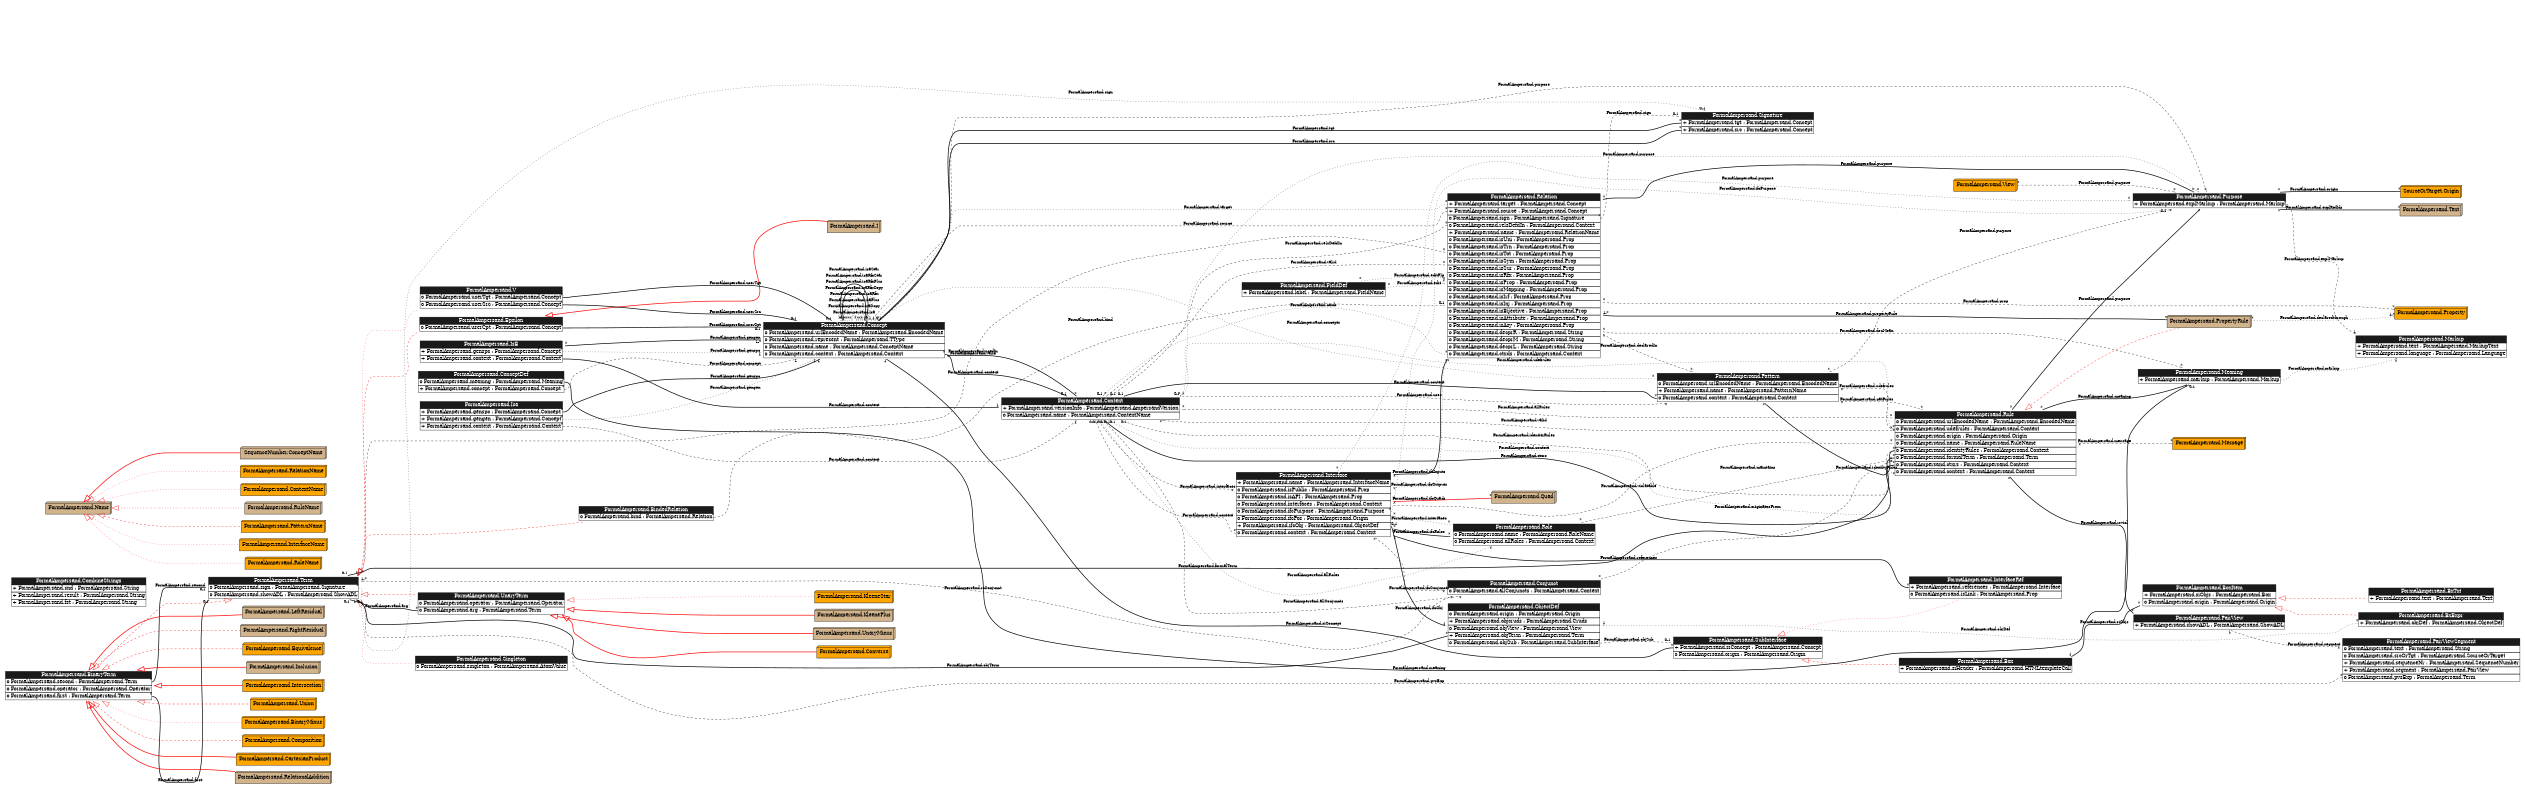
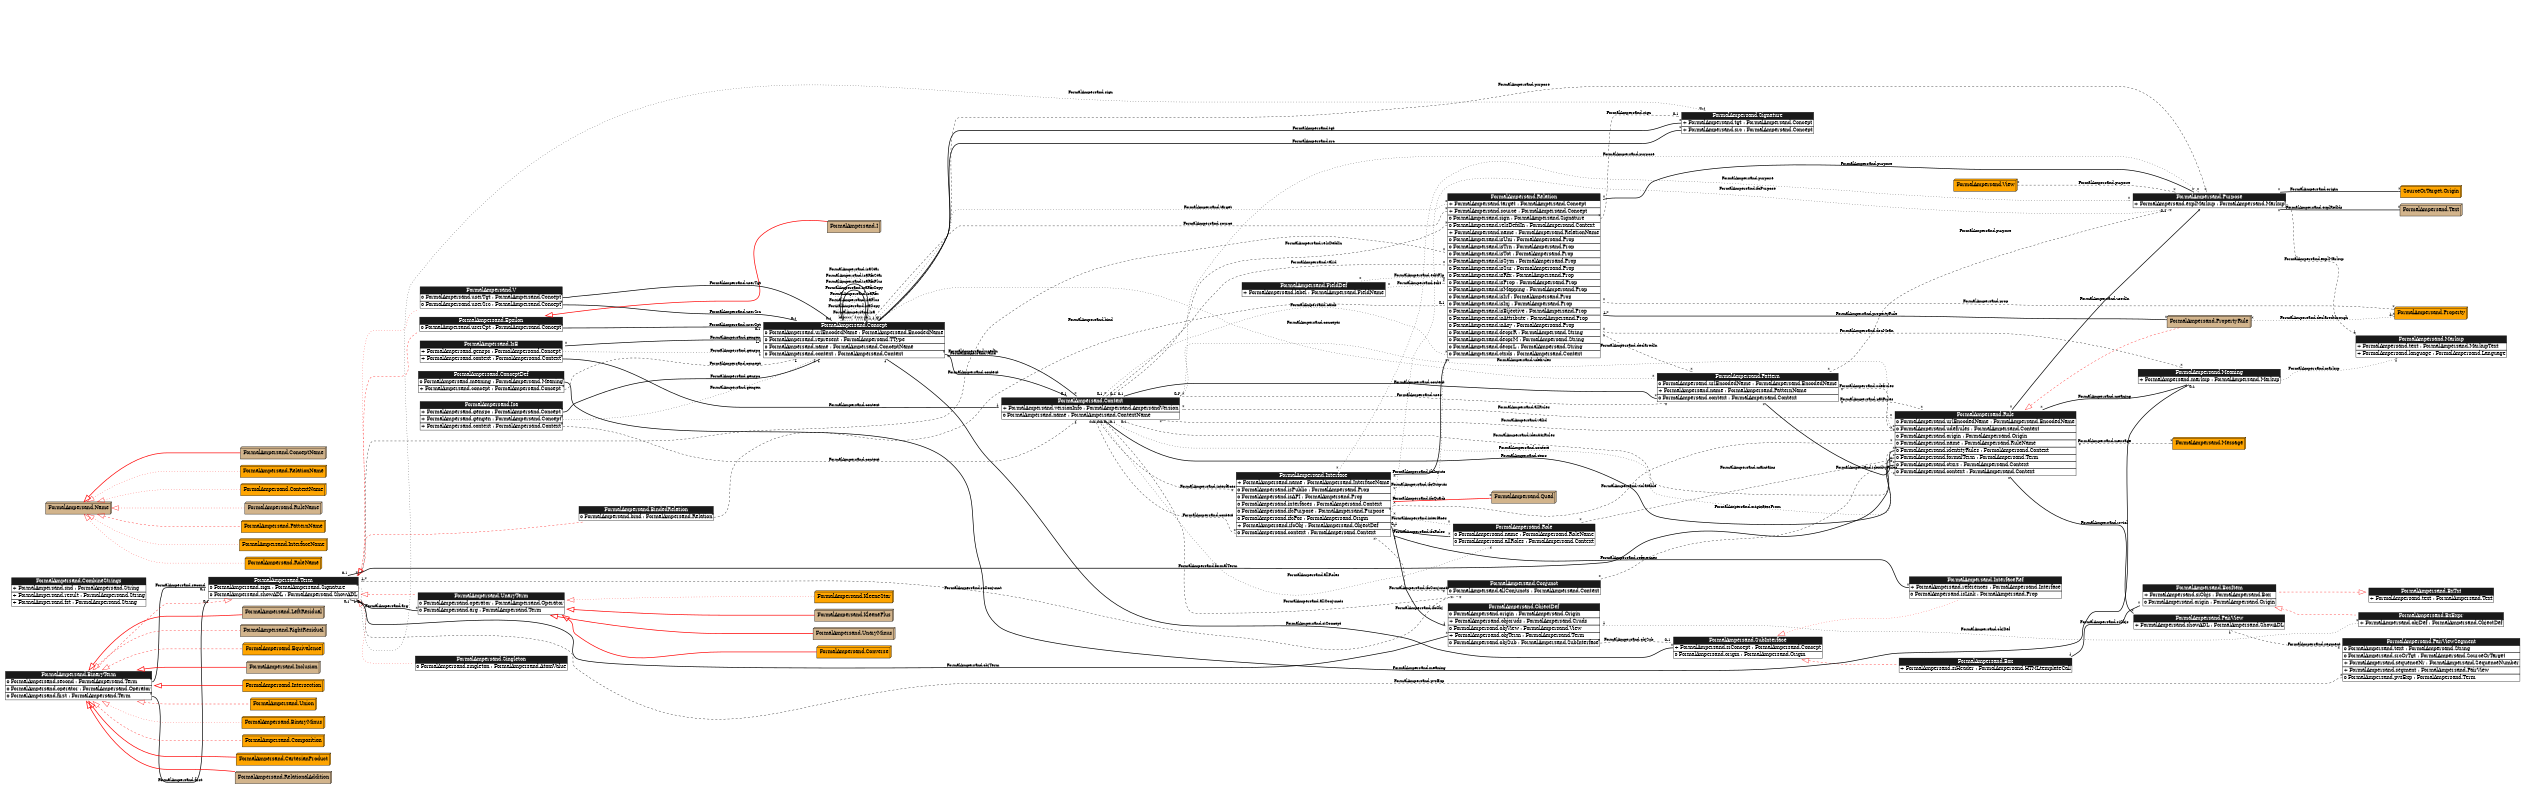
(2104, 299) -> (2104, 299)
(283, 453) -> (283, 453)
(2326, 598) -> (2319, 592)
